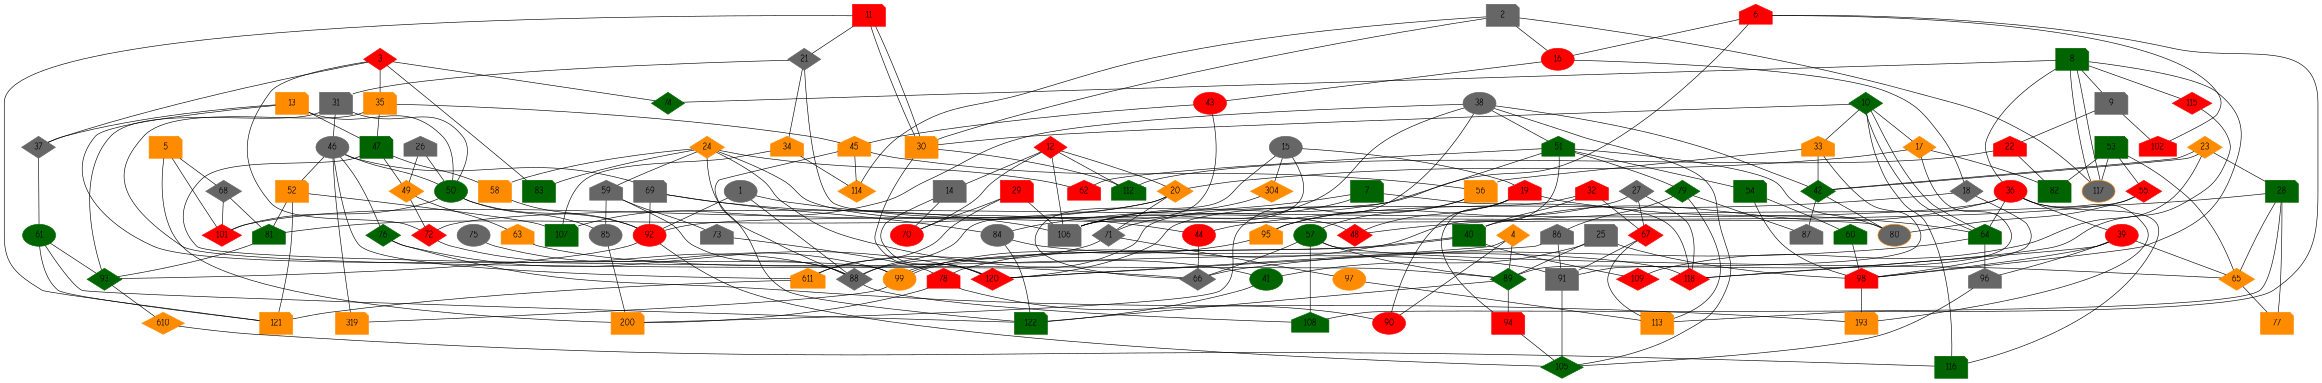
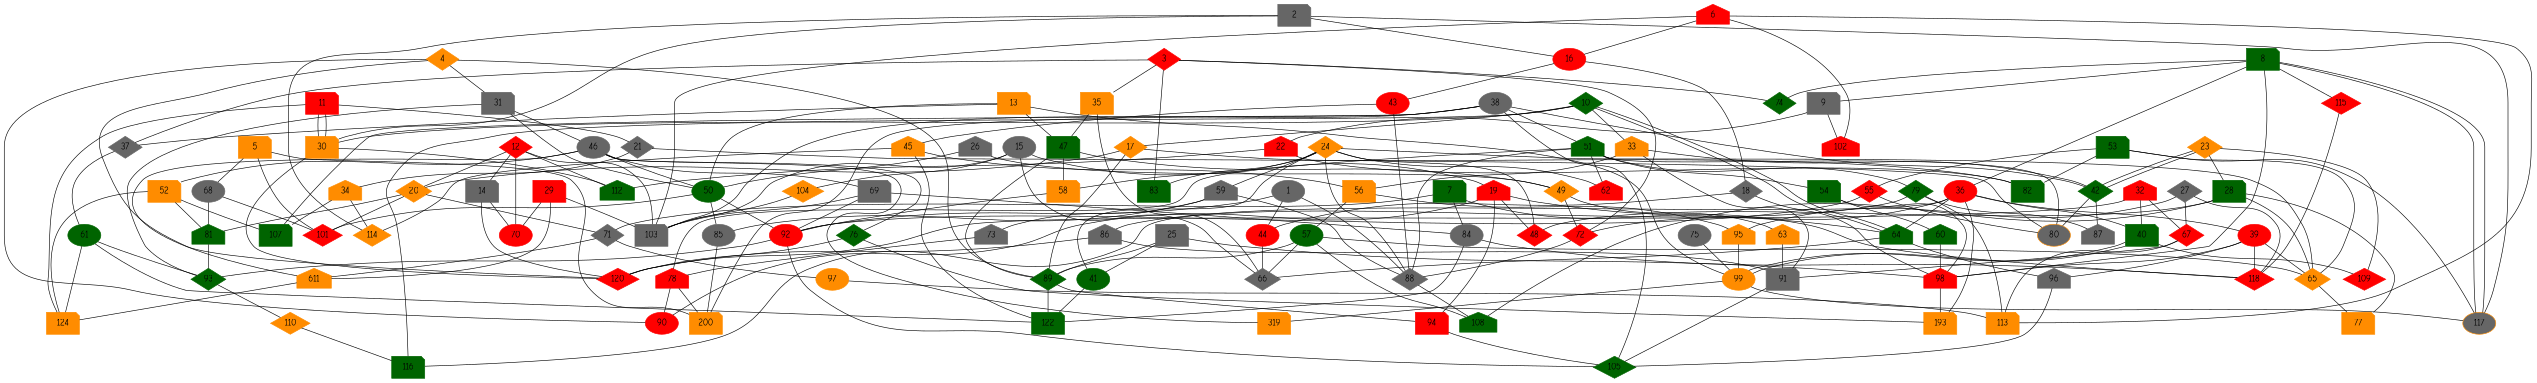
(570, 69) -> (470, 81)
(619, 116) -> none
none -> (2008, 162)
(224, 191) -> (208, 191)
(1272, 191) -> (803, 191)
(1065, 235) -> (651, 235)
none -> (2106, 310)
(163, 323) -> (290, 323)
(276, 323) -> (63, 323)
